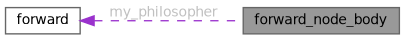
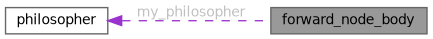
(43, 21) -> (57, 21)
